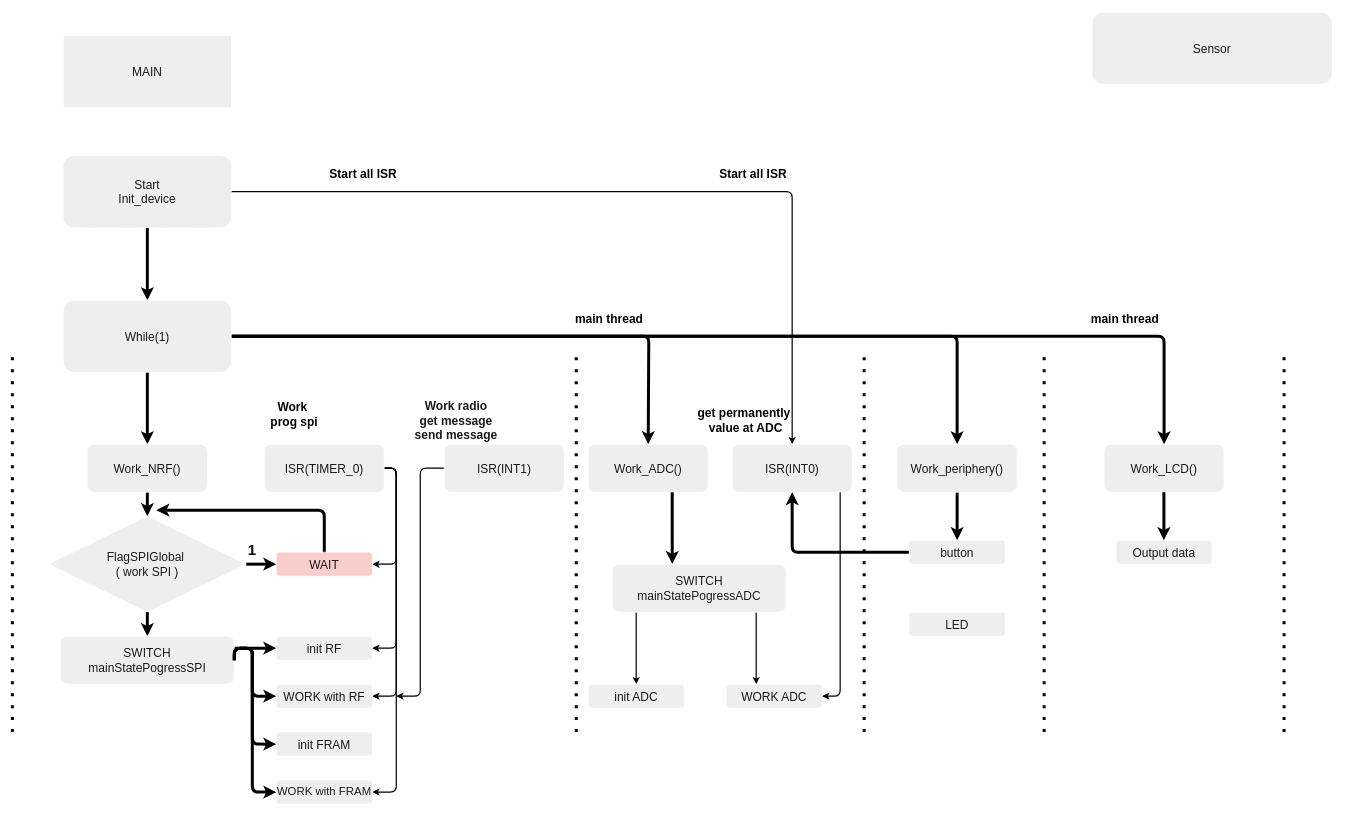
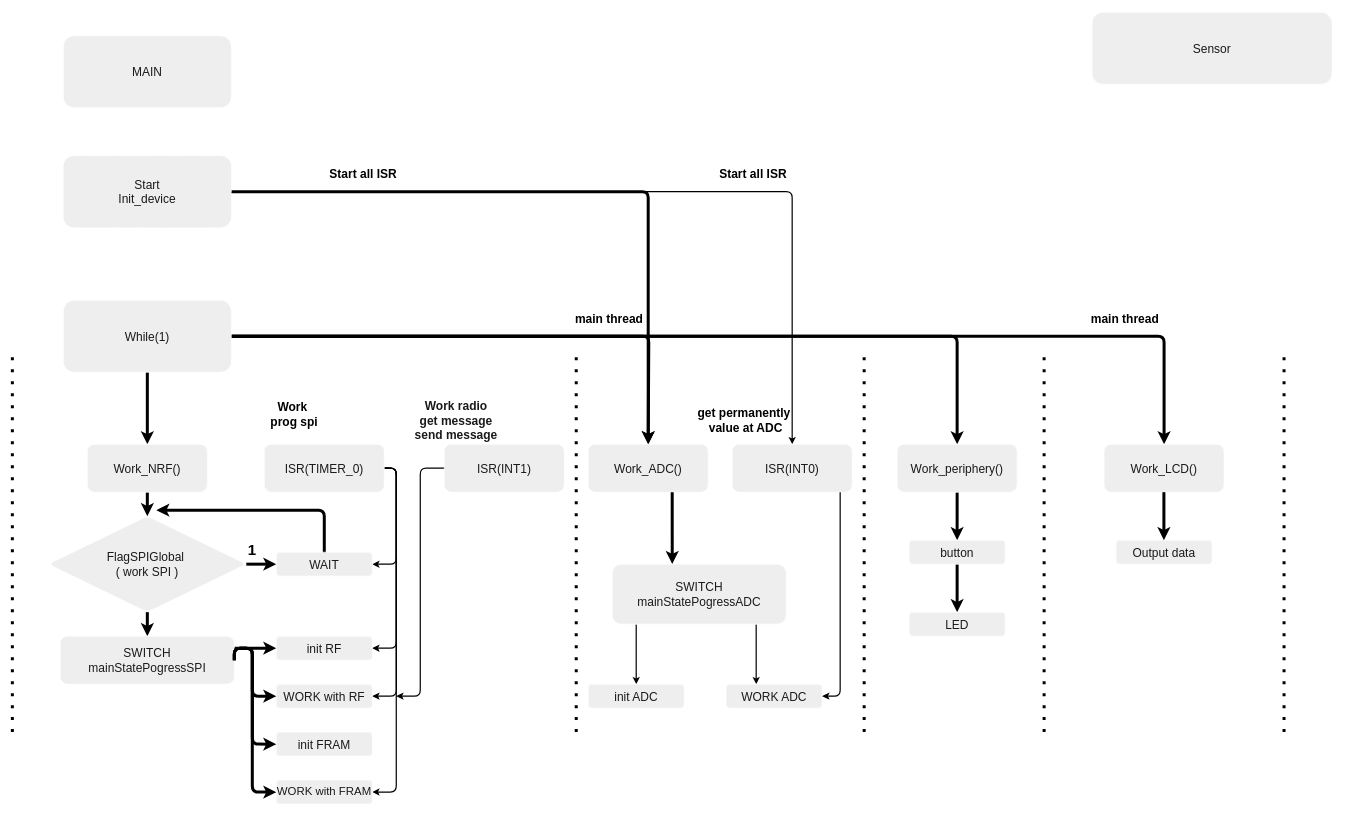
(147, 72) -> (147, 72)
(147, 260) -> (648, 263)
(826, 552) -> (957, 584)
(324, 564) -> (324, 564)
(699, 588) -> (699, 594)
